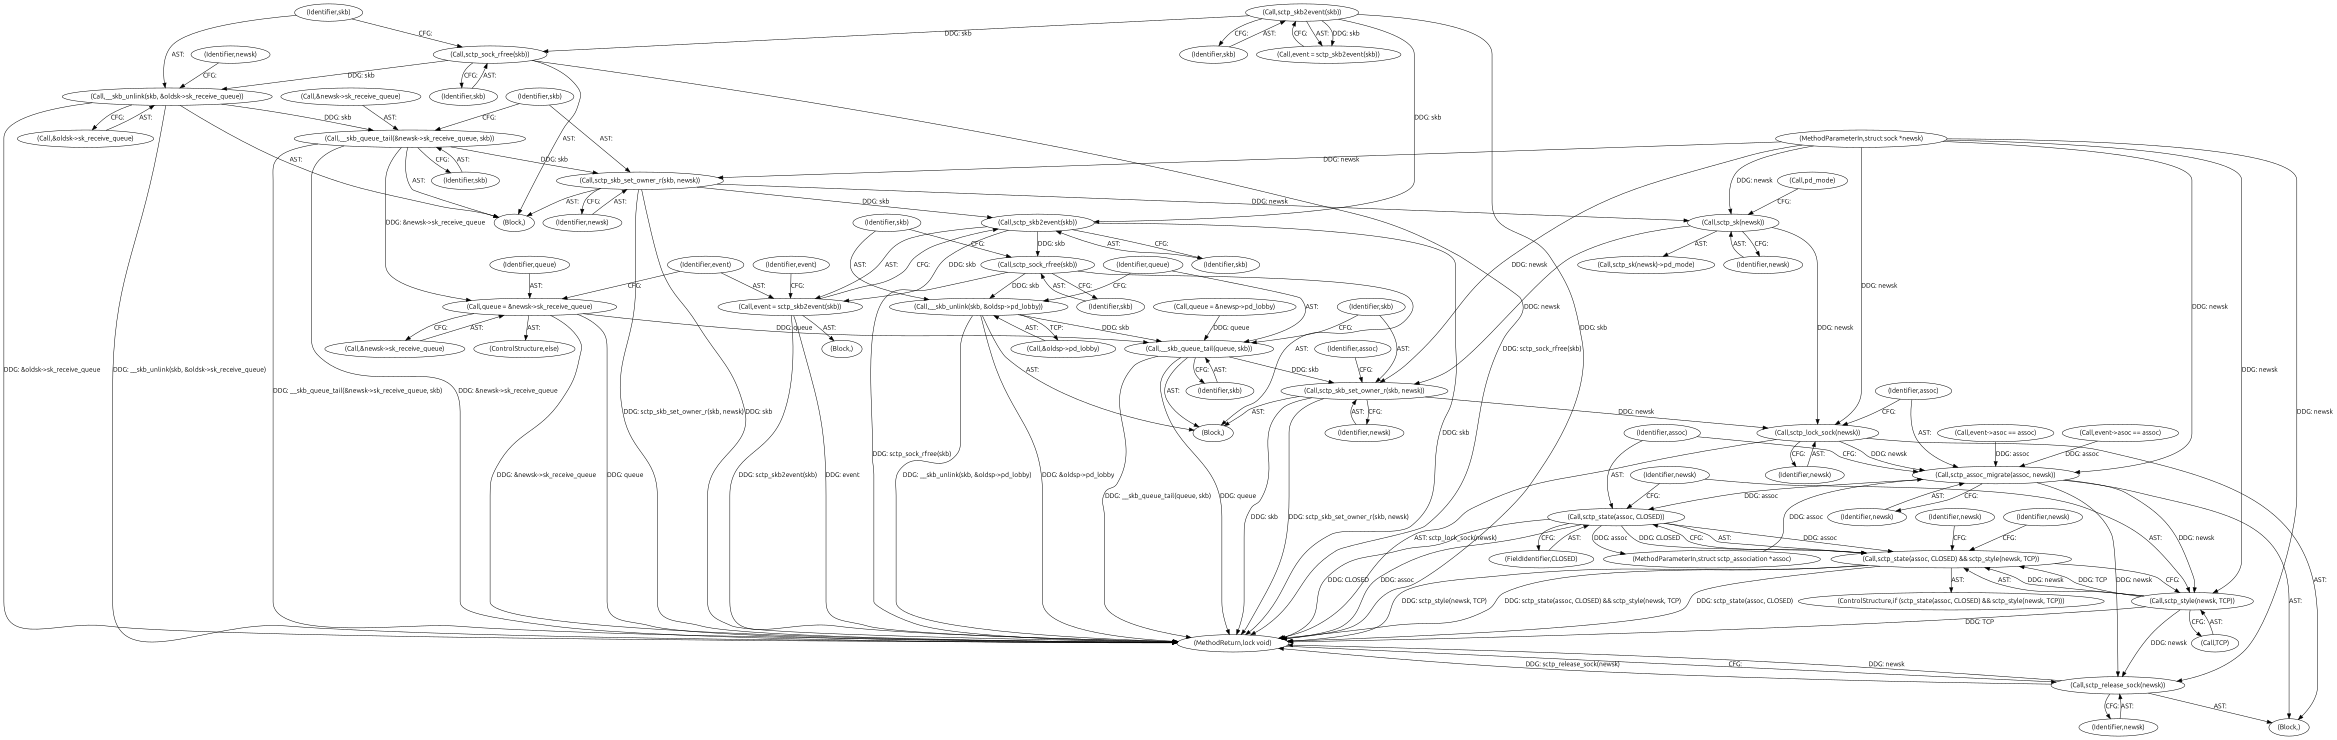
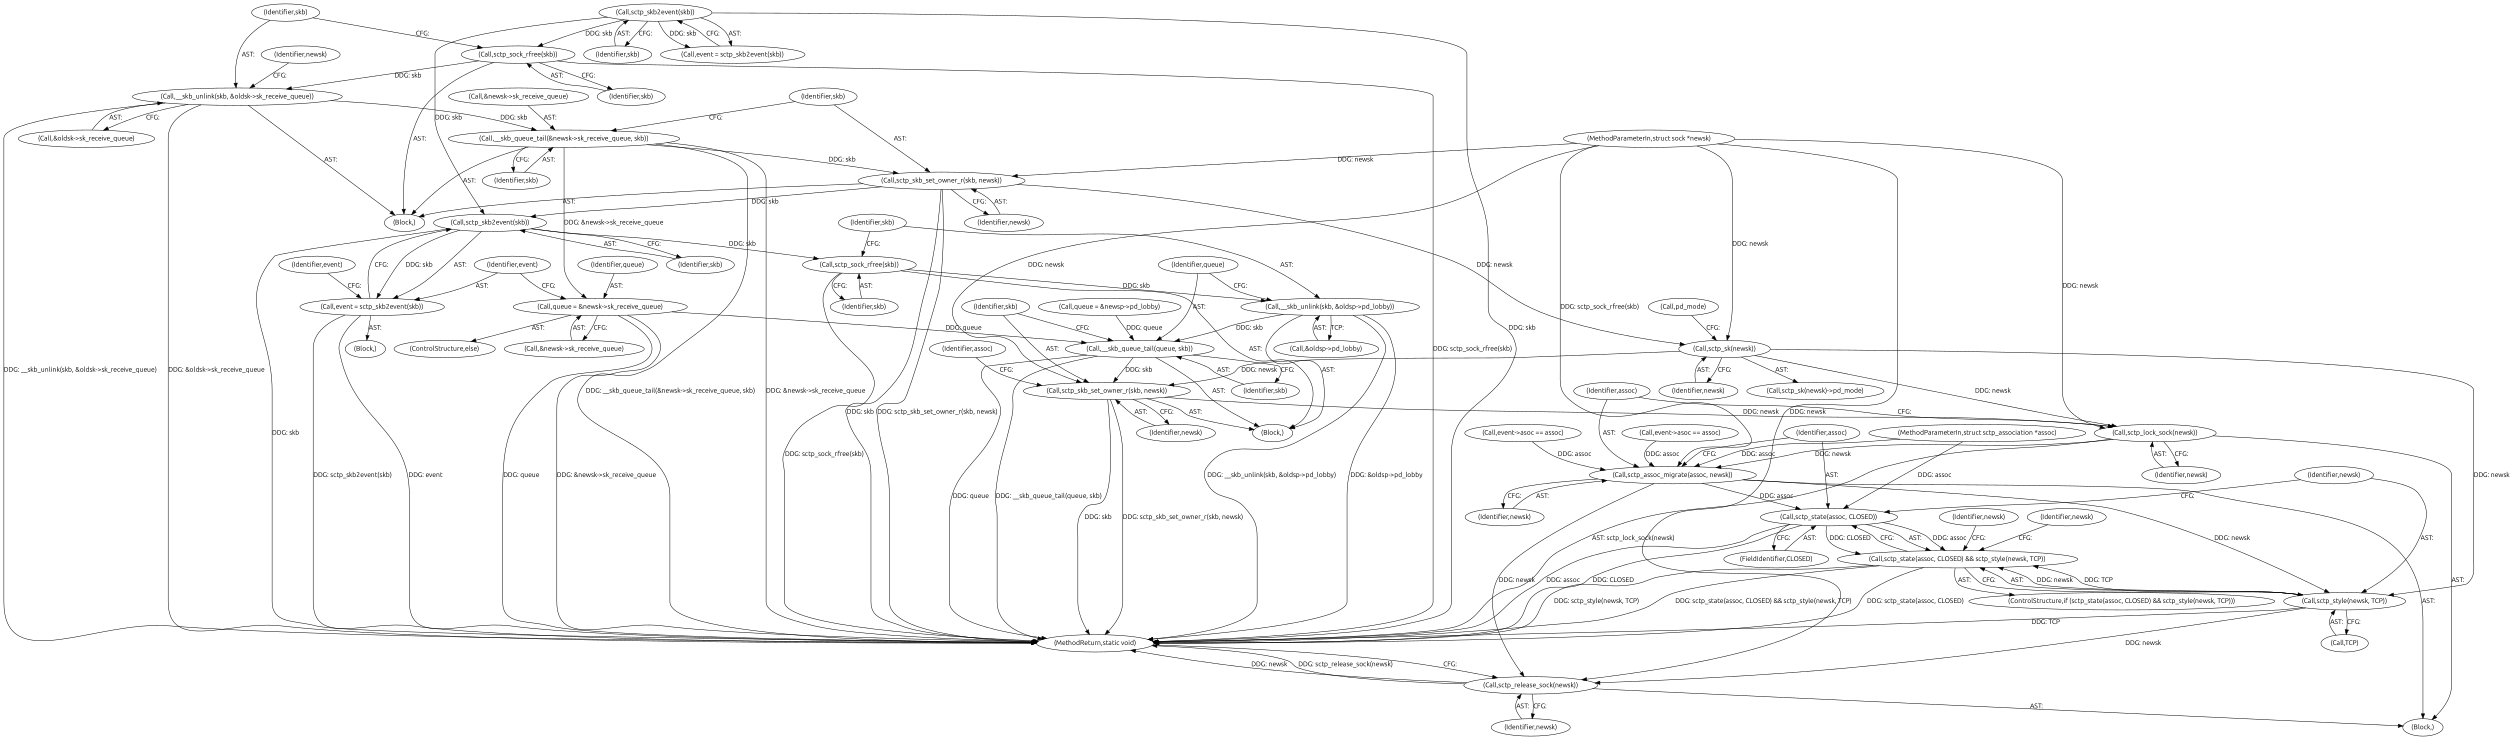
(2242, 239) -> (2259, 361)
(2210, 307) -> (1600, 307)
(1597, 545) -> (1905, 474)
(1233, 643) -> (1095, 643)
